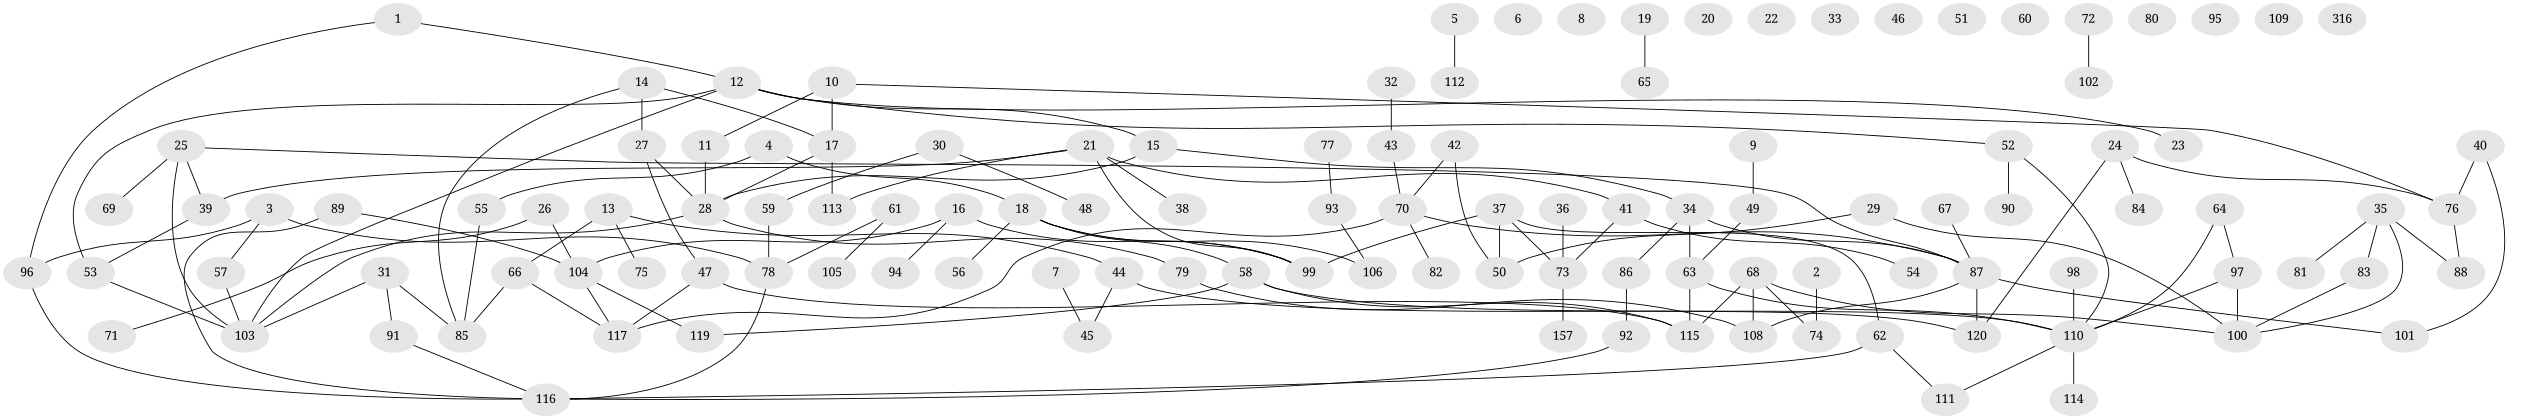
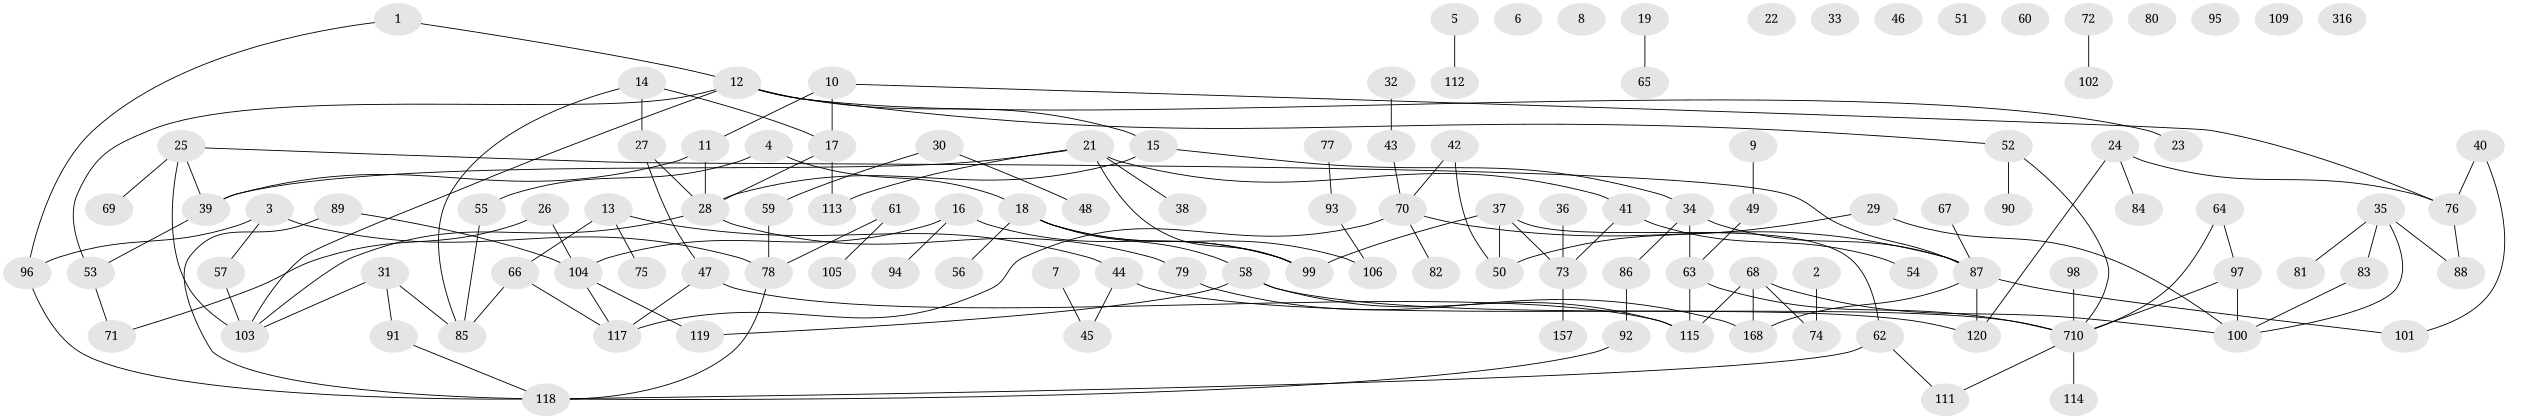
(1708, 19) -> none
none -> (503, 181)
(168, 305) -> (101, 305)
(1753, 336) -> (1753, 336)
(2074, 336) -> (2074, 336)
(546, 400) -> (546, 400)
